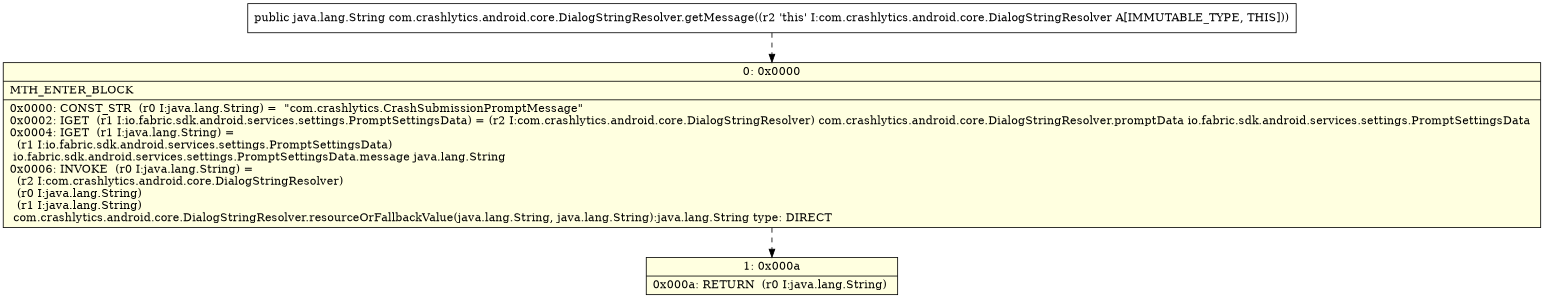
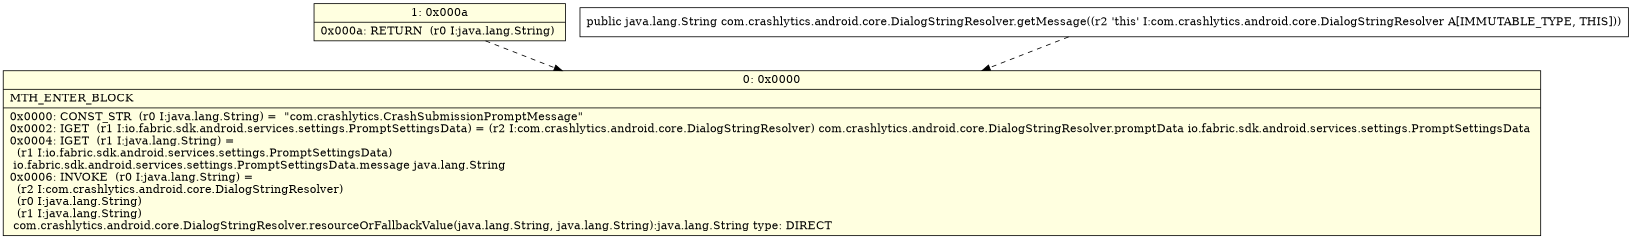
(772, 238) -> (520, 54)
